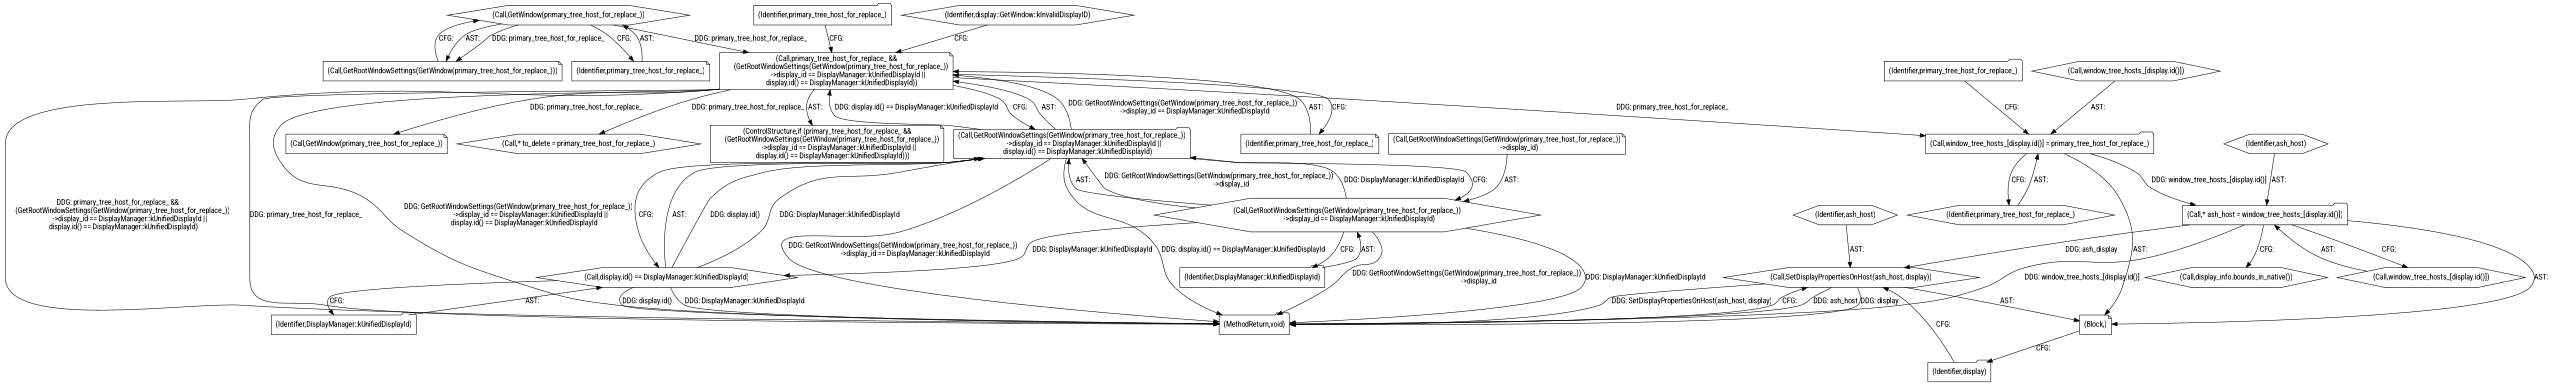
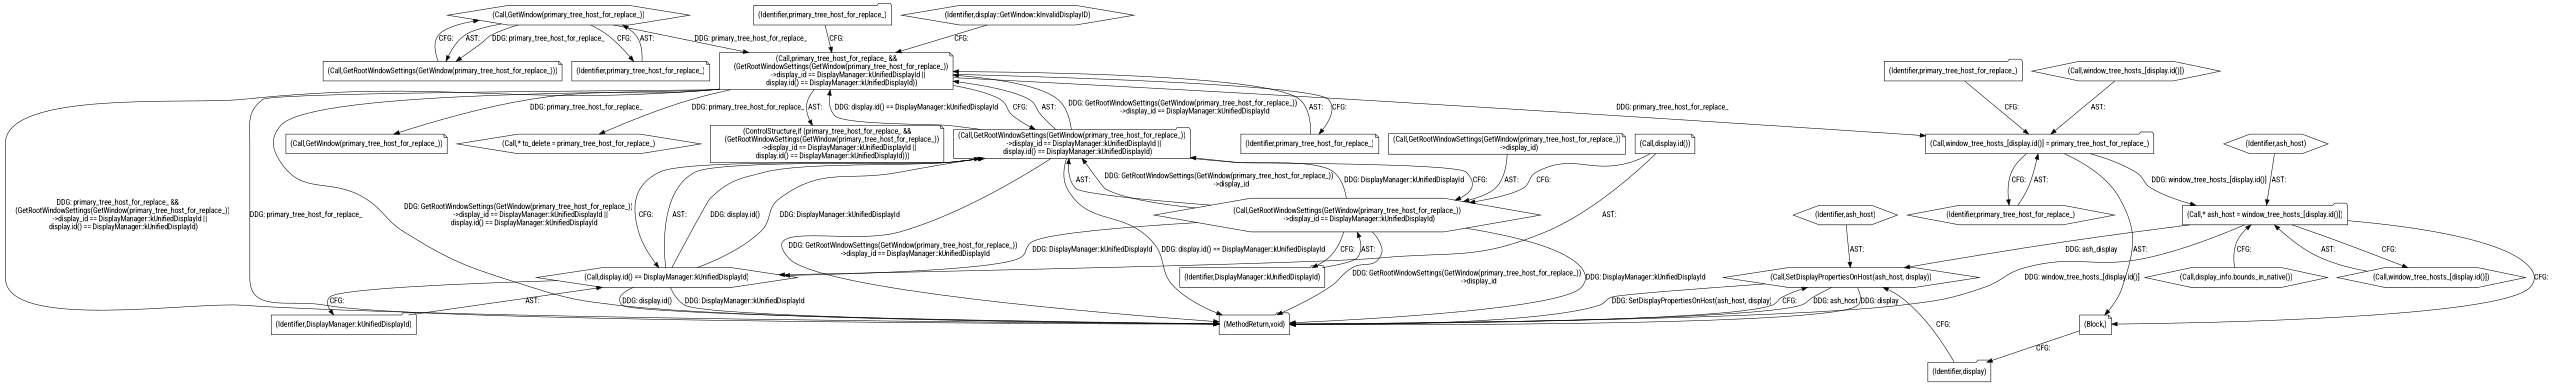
none -> (1665, 144)
(2259, 245) -> (2235, 246)
(2542, 278) -> (2542, 278)
(1989, 303) -> none
